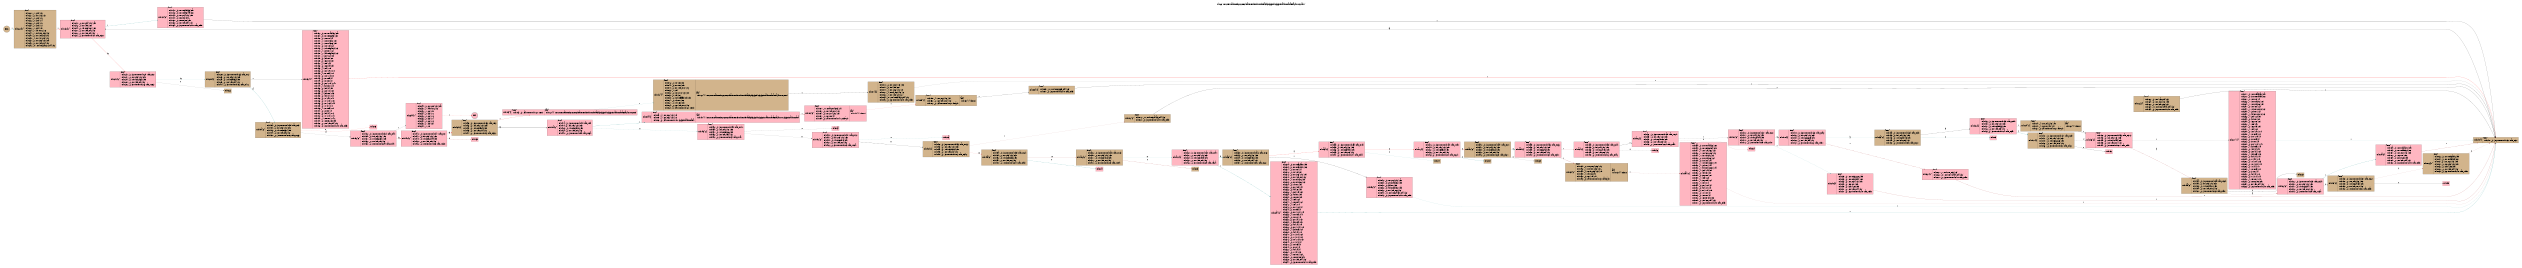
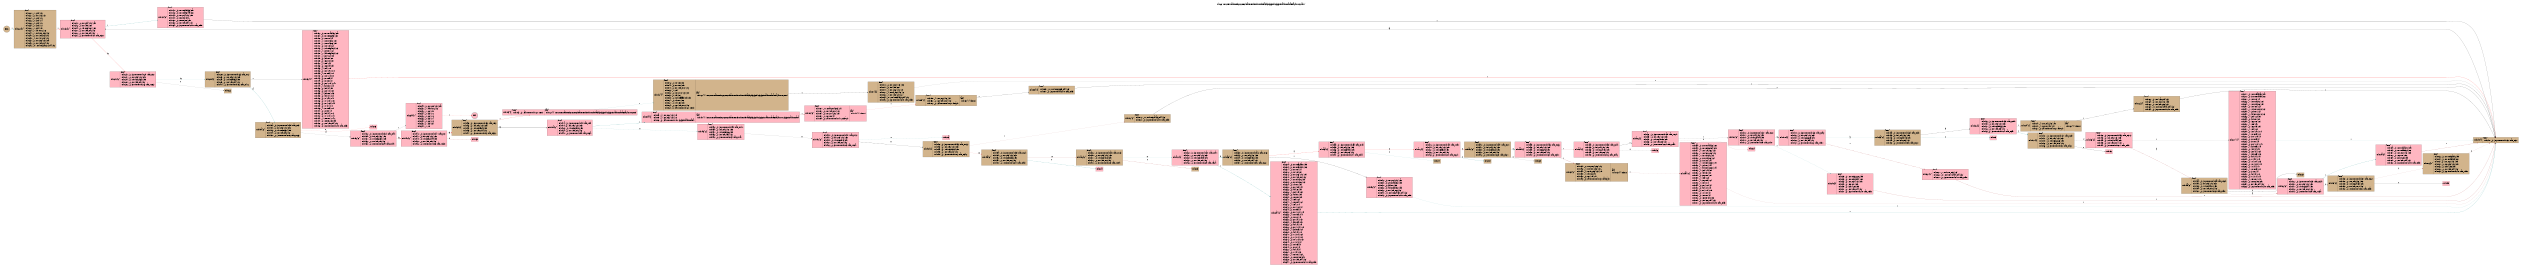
(835, 128) -> none
(2082, 132) -> (2105, 115)
